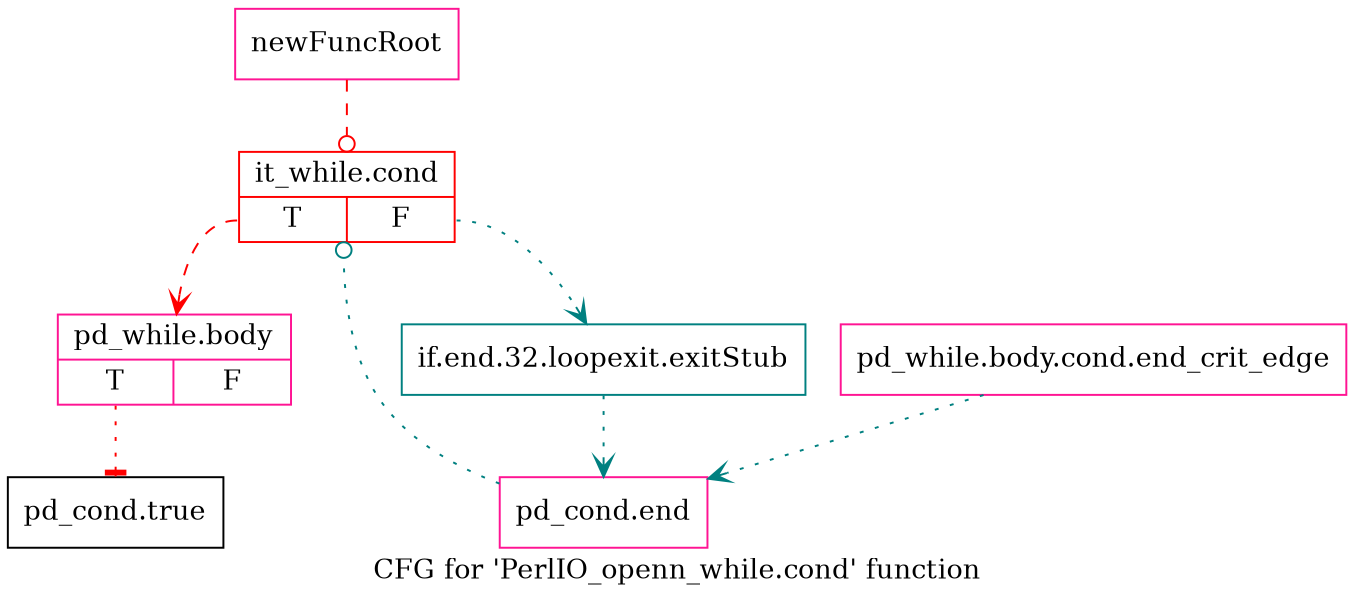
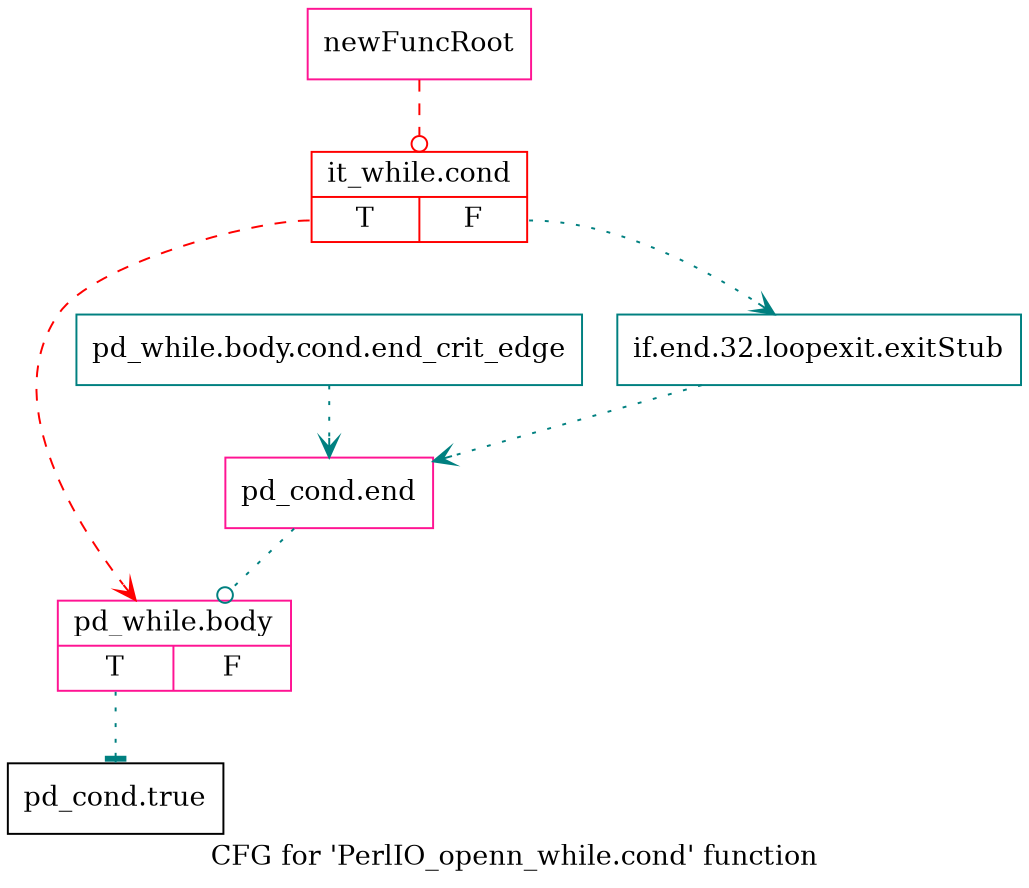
(1094, 360) -> (329, 350)
(380, 400) -> (262, 559)
(116, 436) -> (116, 722)
